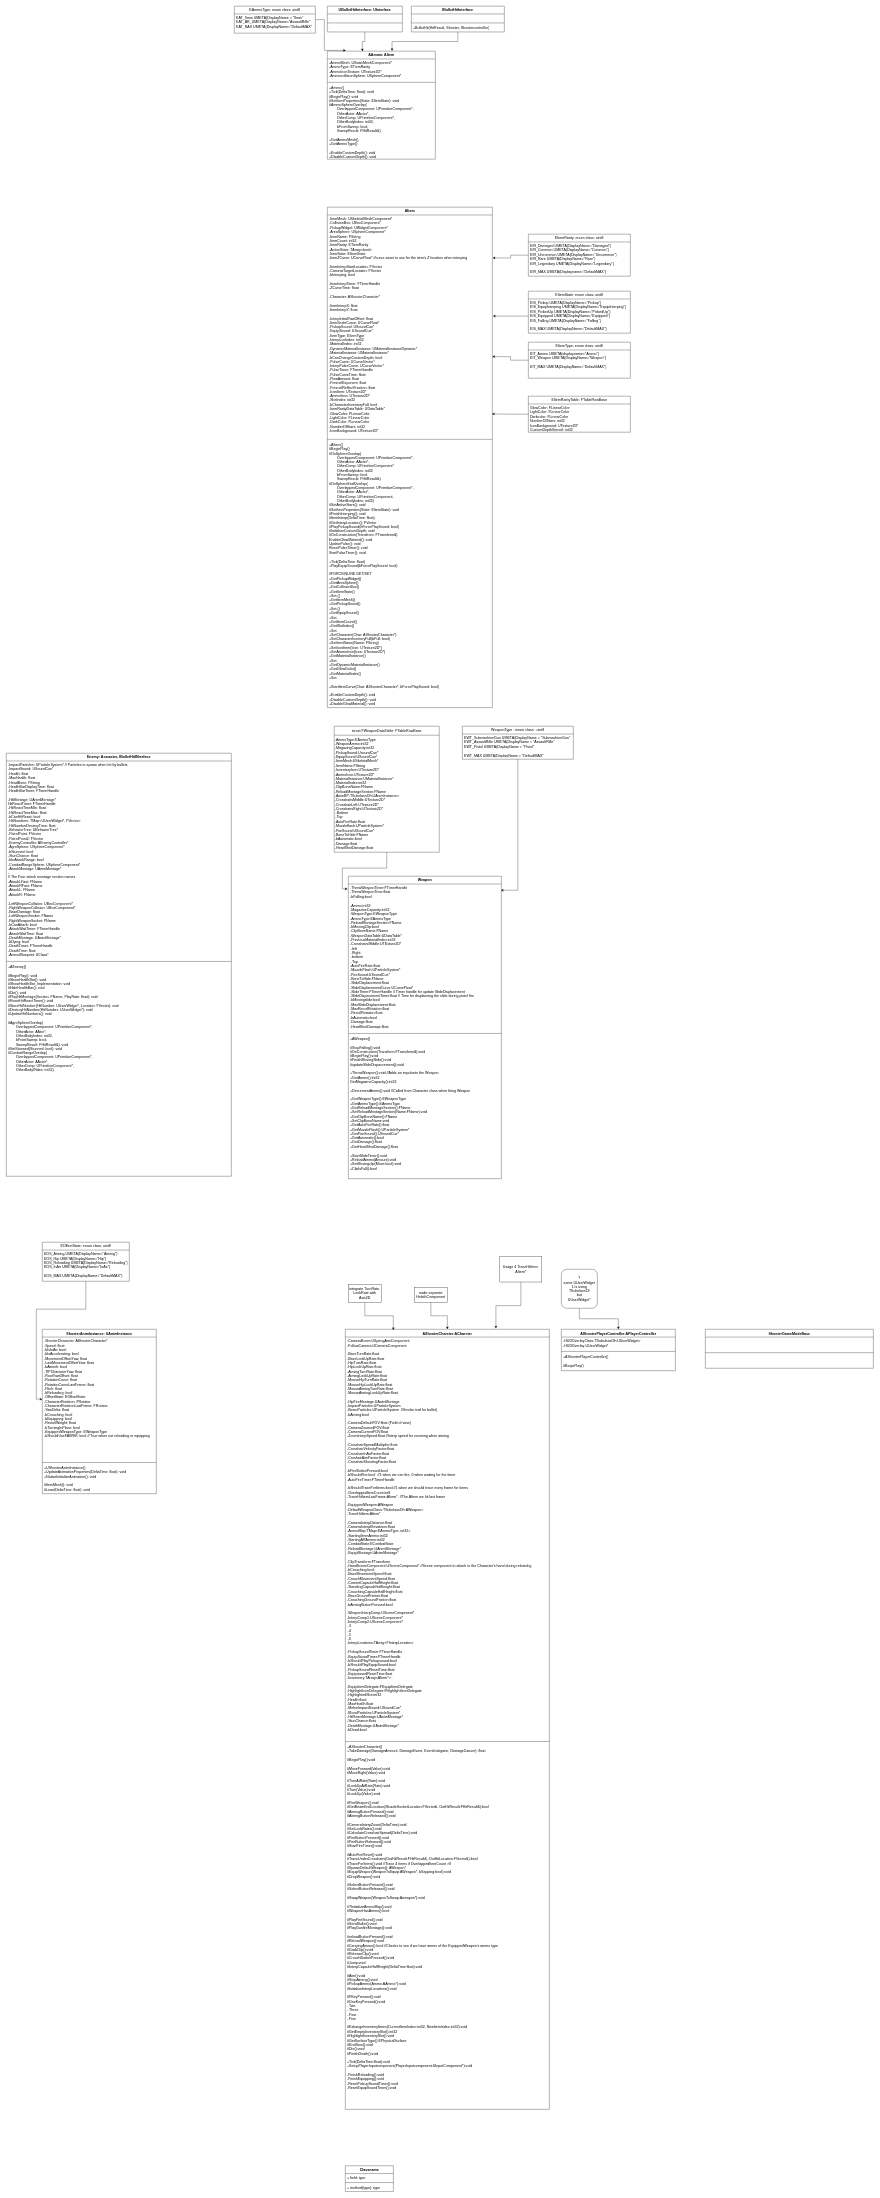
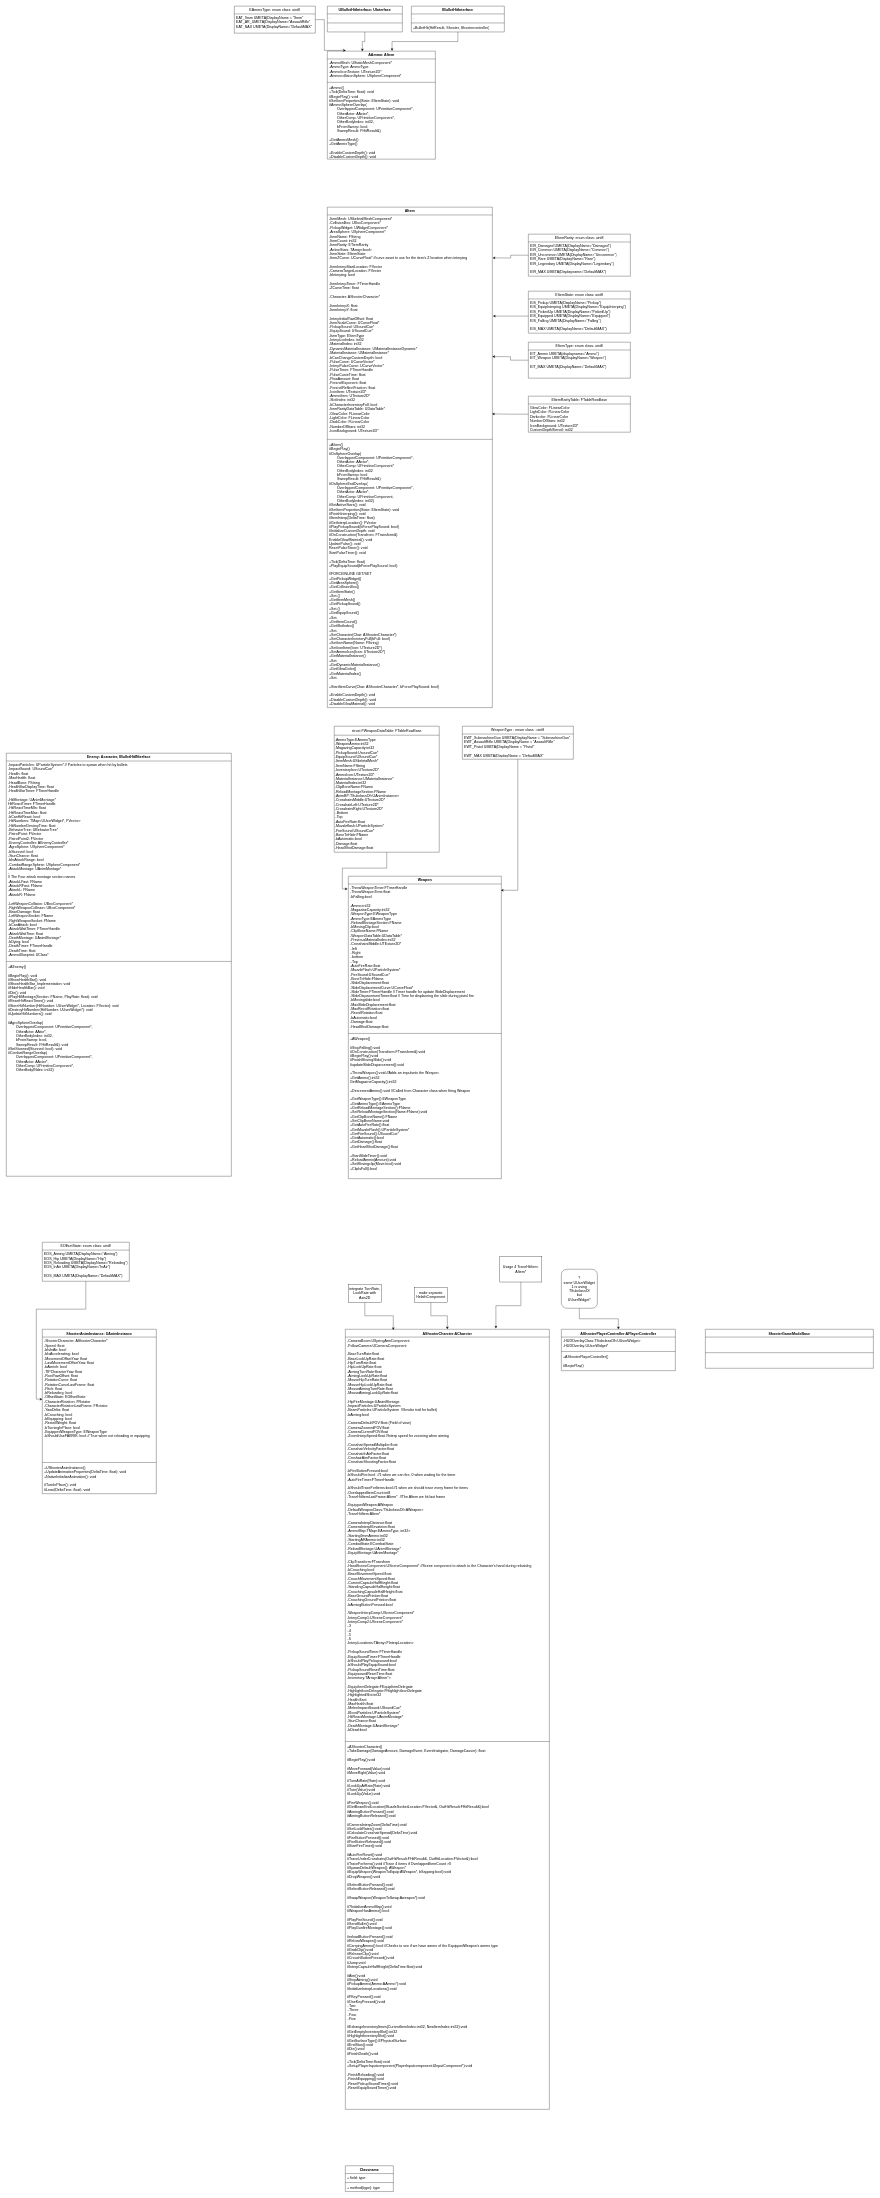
(365, 70) -> (365, 70)
(89, 1476) -> (89, 1476)
